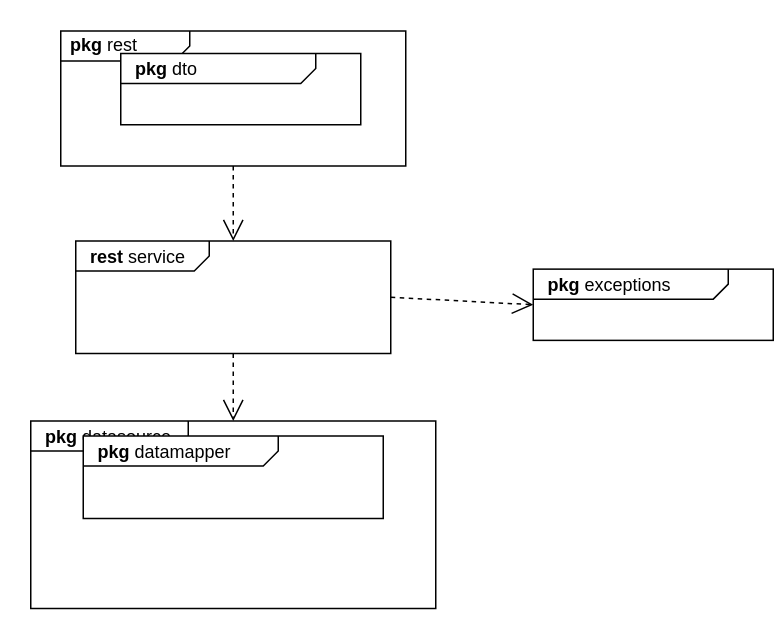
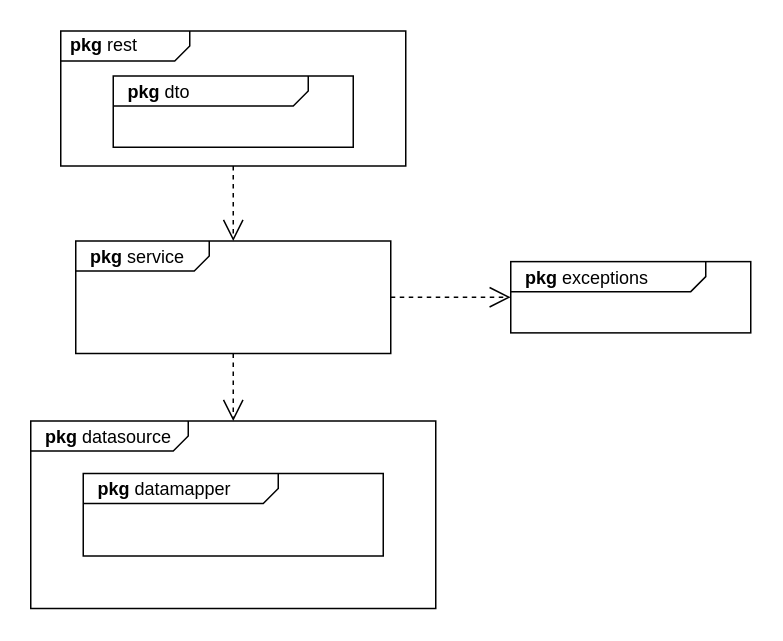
(241, 89) -> (233, 111)
(134, 241) -> (129, 241)
(653, 305) -> (631, 297)
(233, 477) -> (233, 515)
